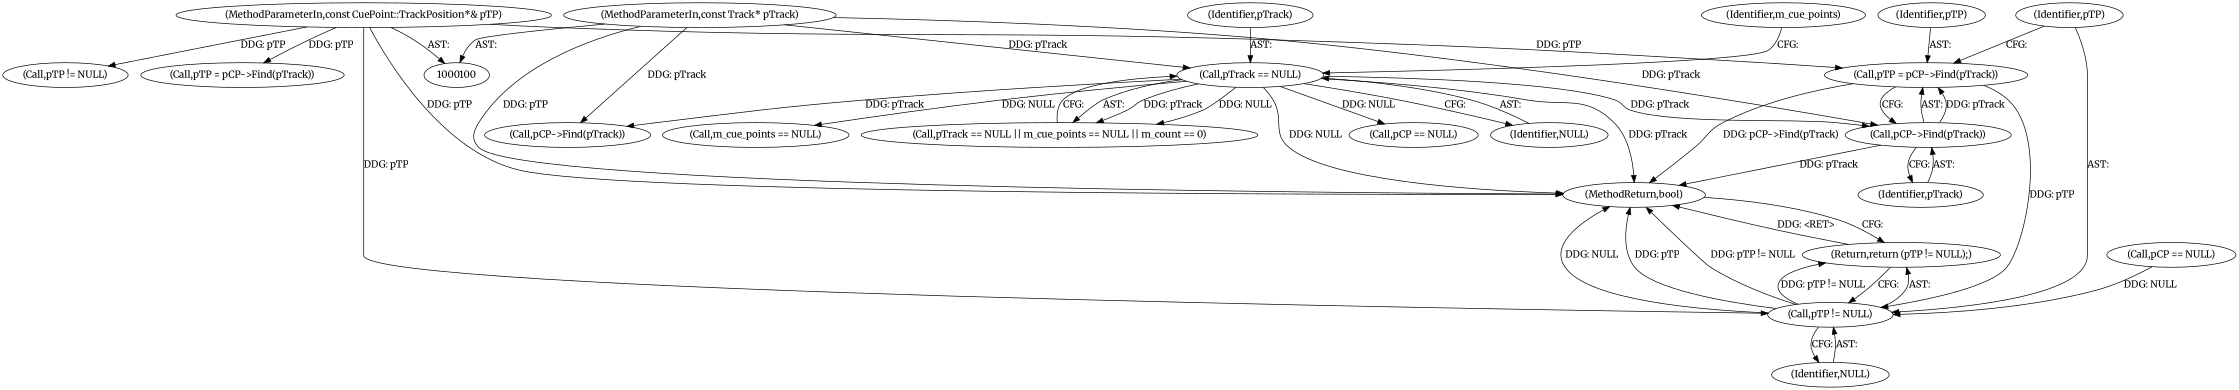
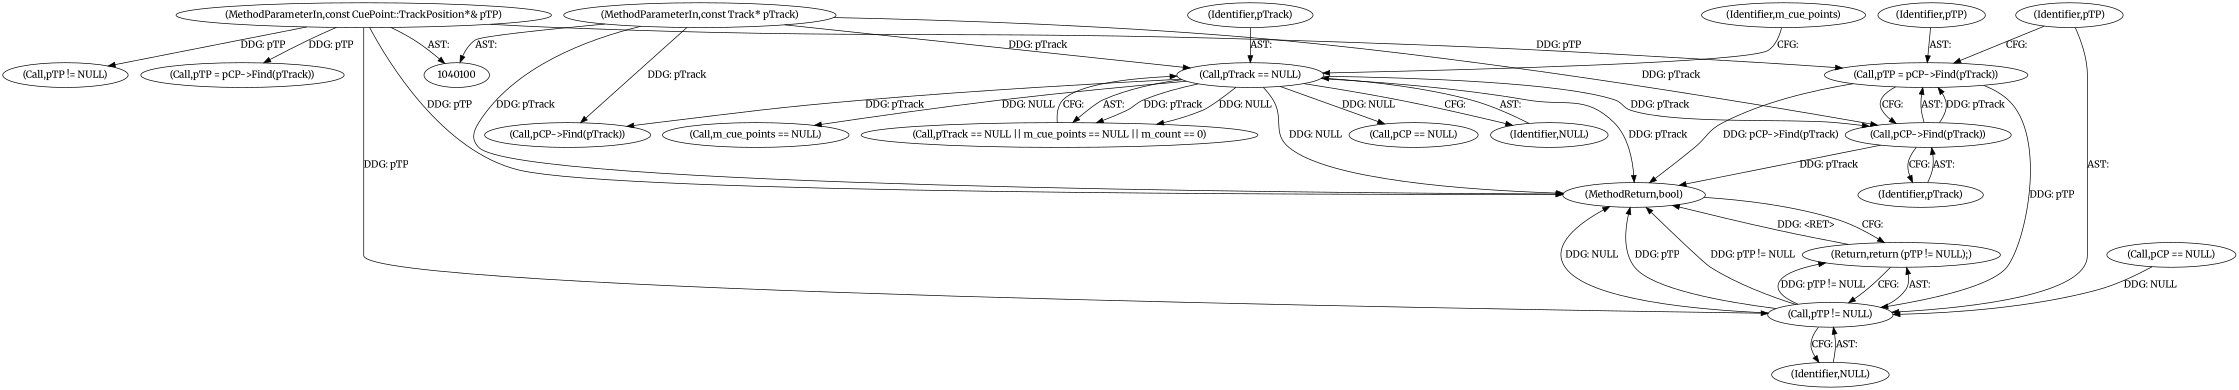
(457, 75) -> (457, 75)
(526, 105) -> (526, 105)
